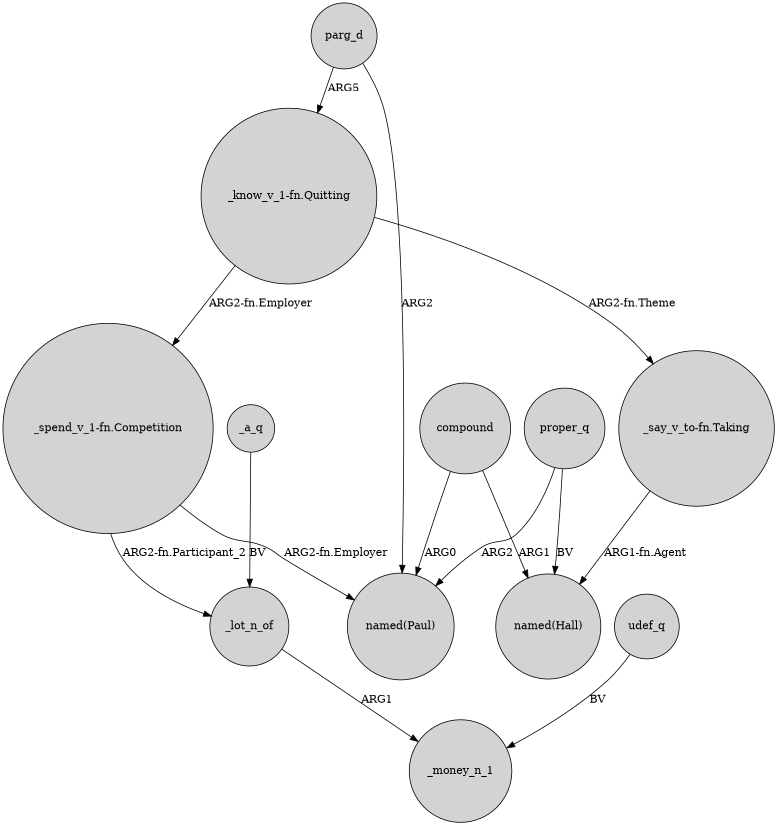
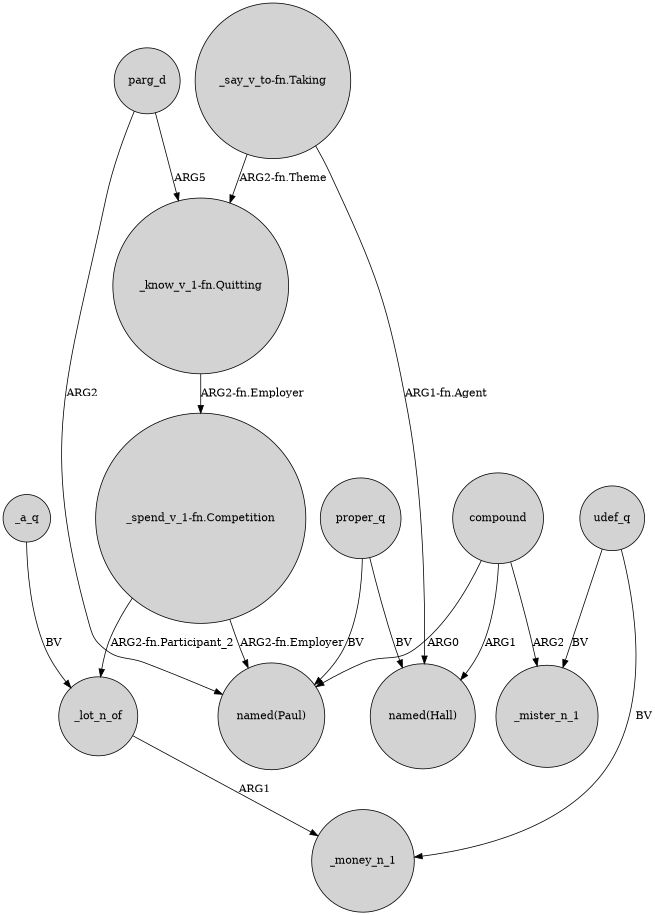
(521, 271) -> (240, 175)
(497, 553) -> (356, 643)
none -> (547, 716)
